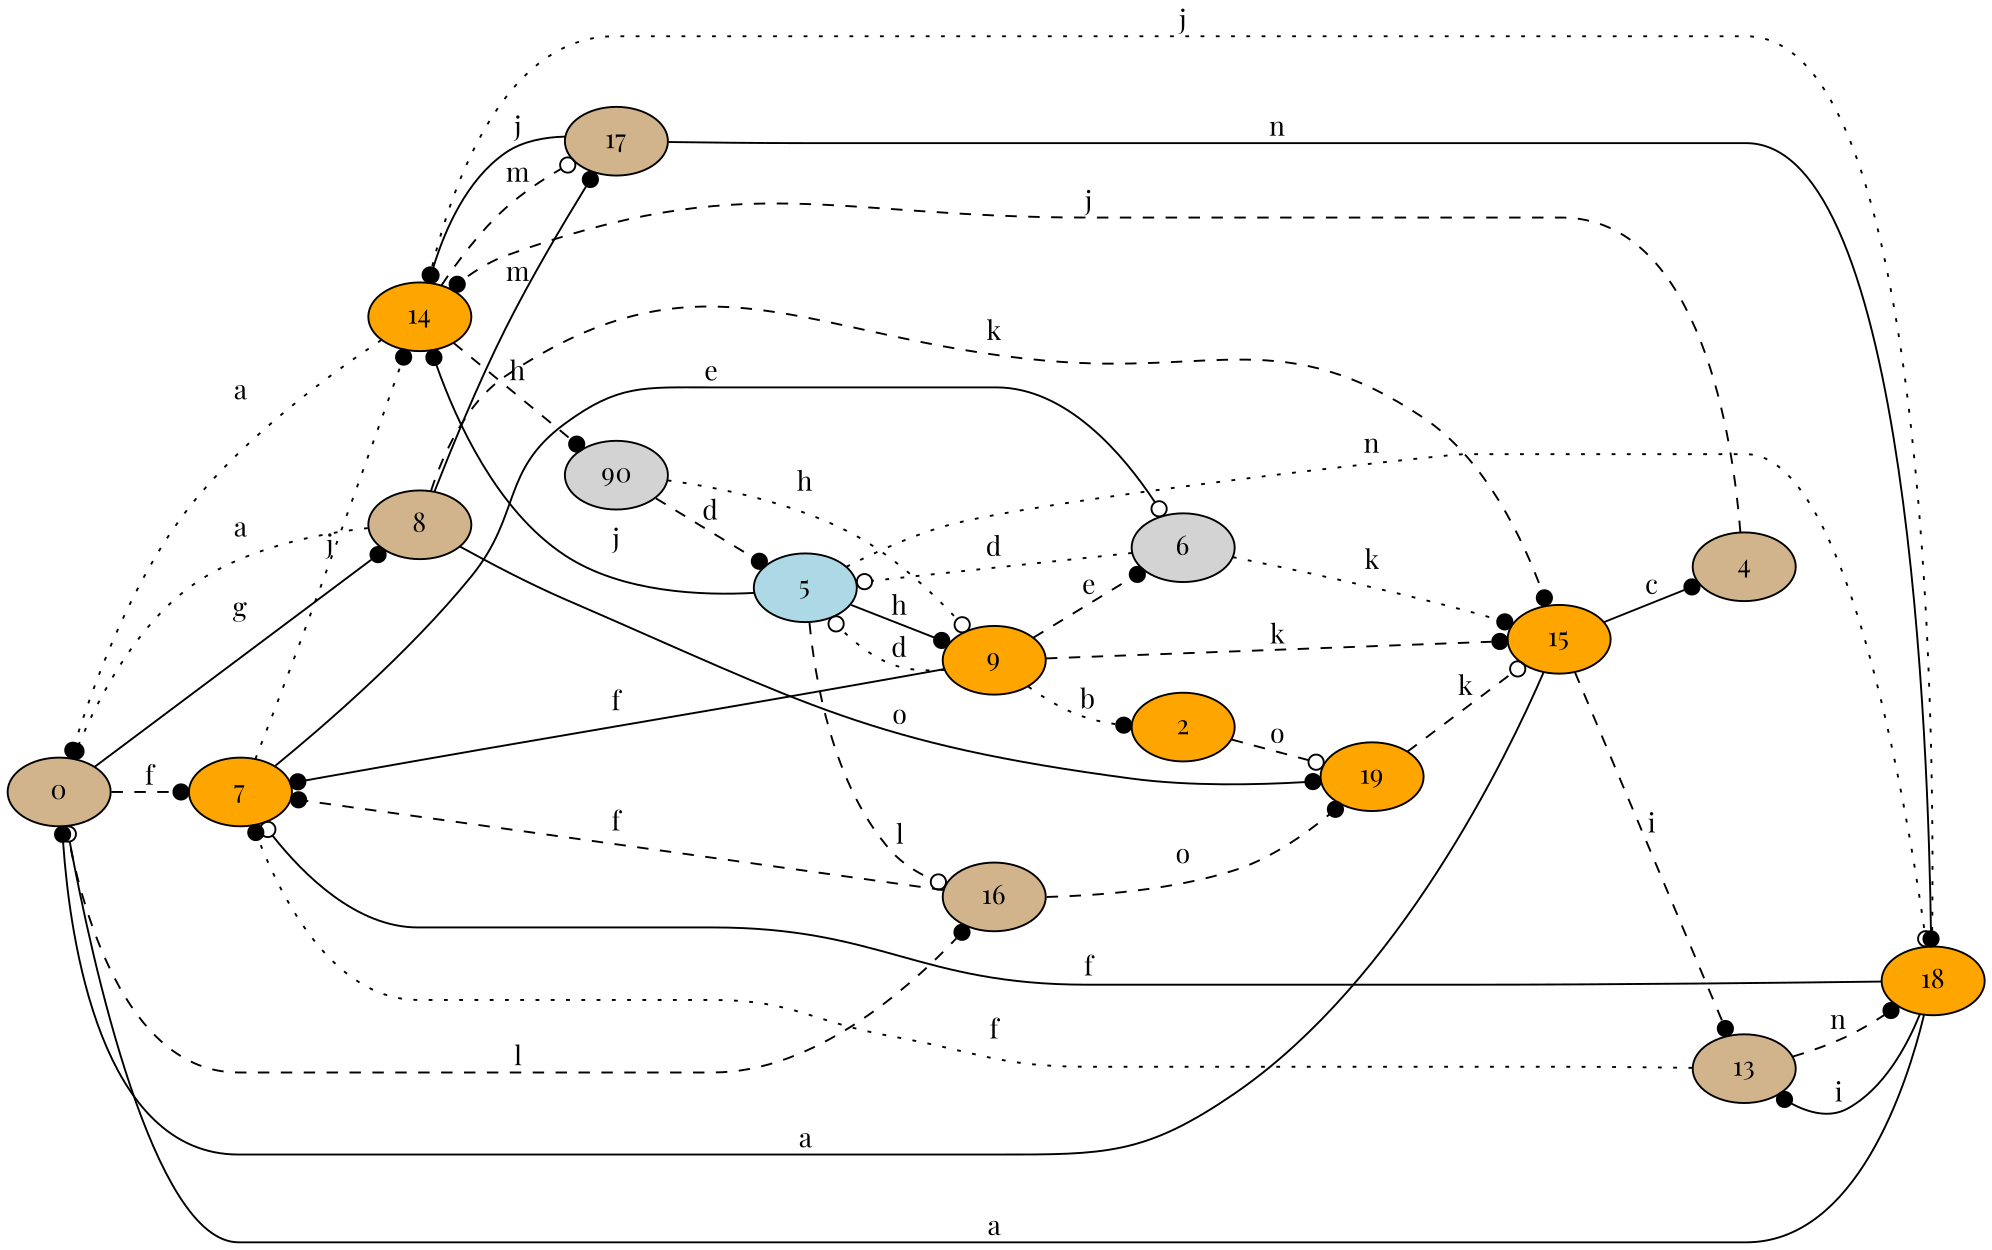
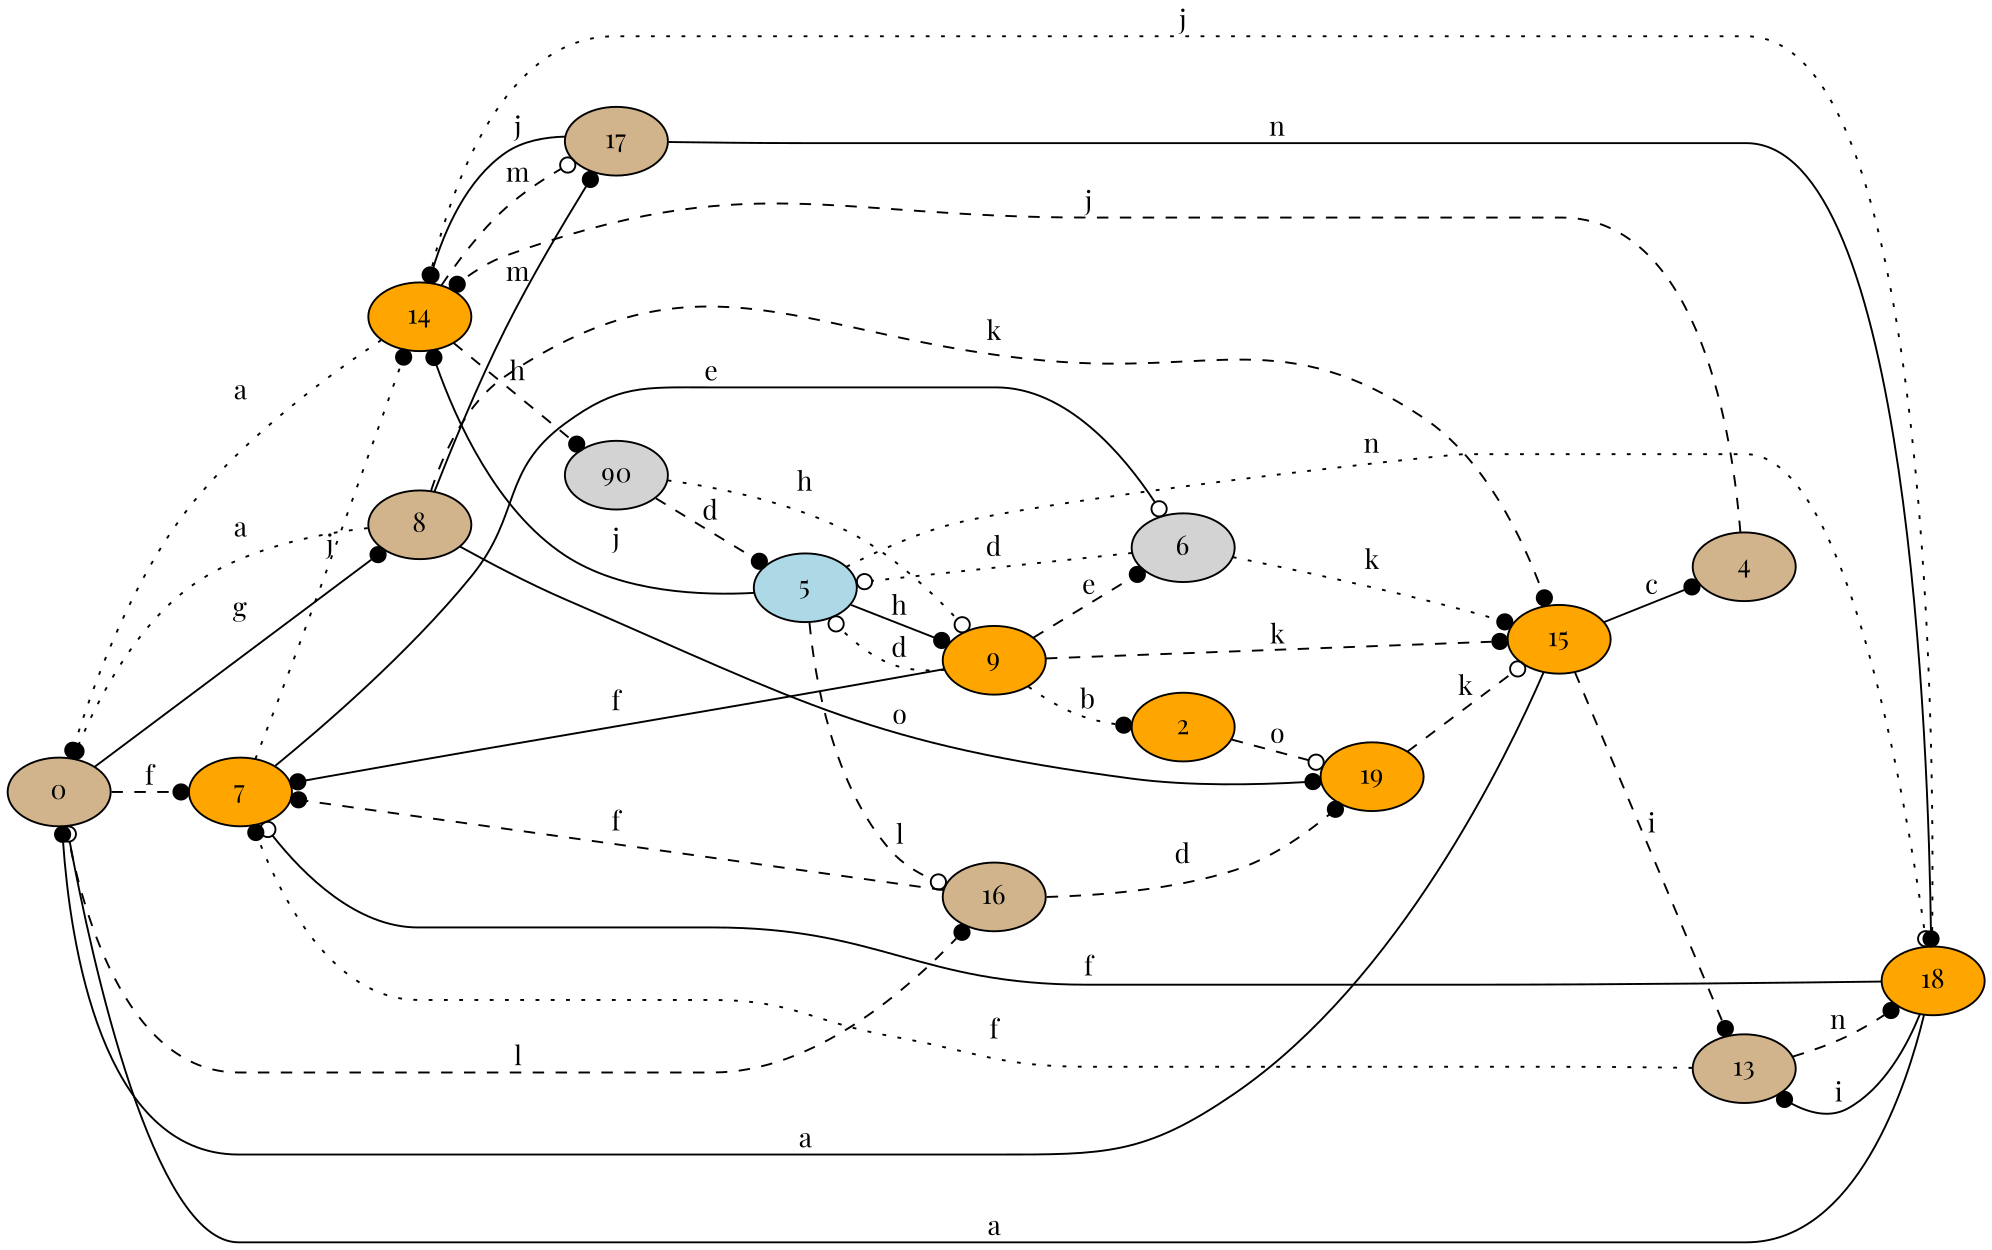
(1183, 856) -> (1183, 856)
